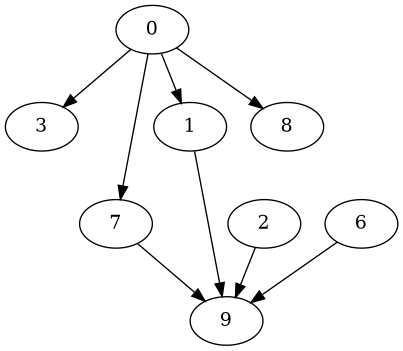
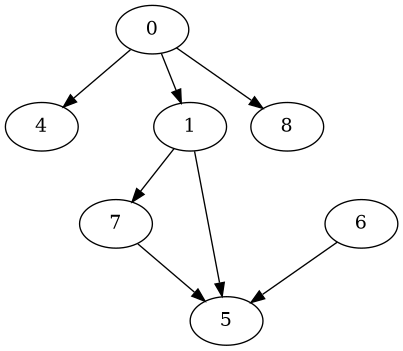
(136, 120) -> (157, 170)
(42, 127) -> (42, 127)
(264, 224) -> none
(227, 321) -> (227, 321)
